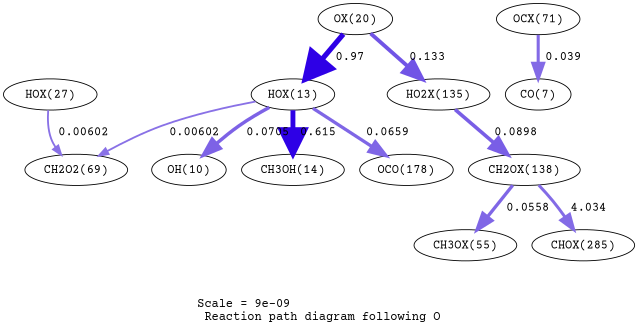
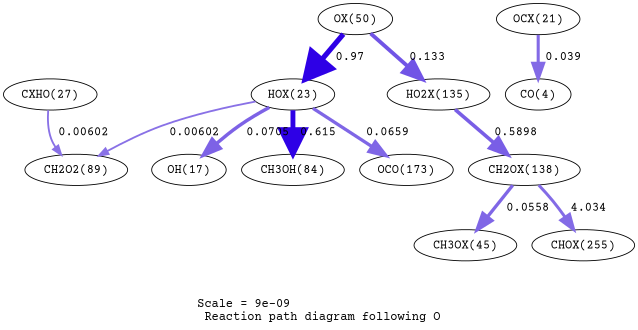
(355, 19) -> (355, 19)
(538, 19) -> (538, 19)
(50, 94) -> (50, 94)
(293, 94) -> (293, 94)
(538, 94) -> (538, 94)
(512, 132) -> (512, 132)
(76, 170) -> (76, 170)
(189, 170) -> (189, 170)
(293, 170) -> (293, 170)
(406, 170) -> (406, 170)
(465, 245) -> (465, 245)
(583, 245) -> (583, 245)
